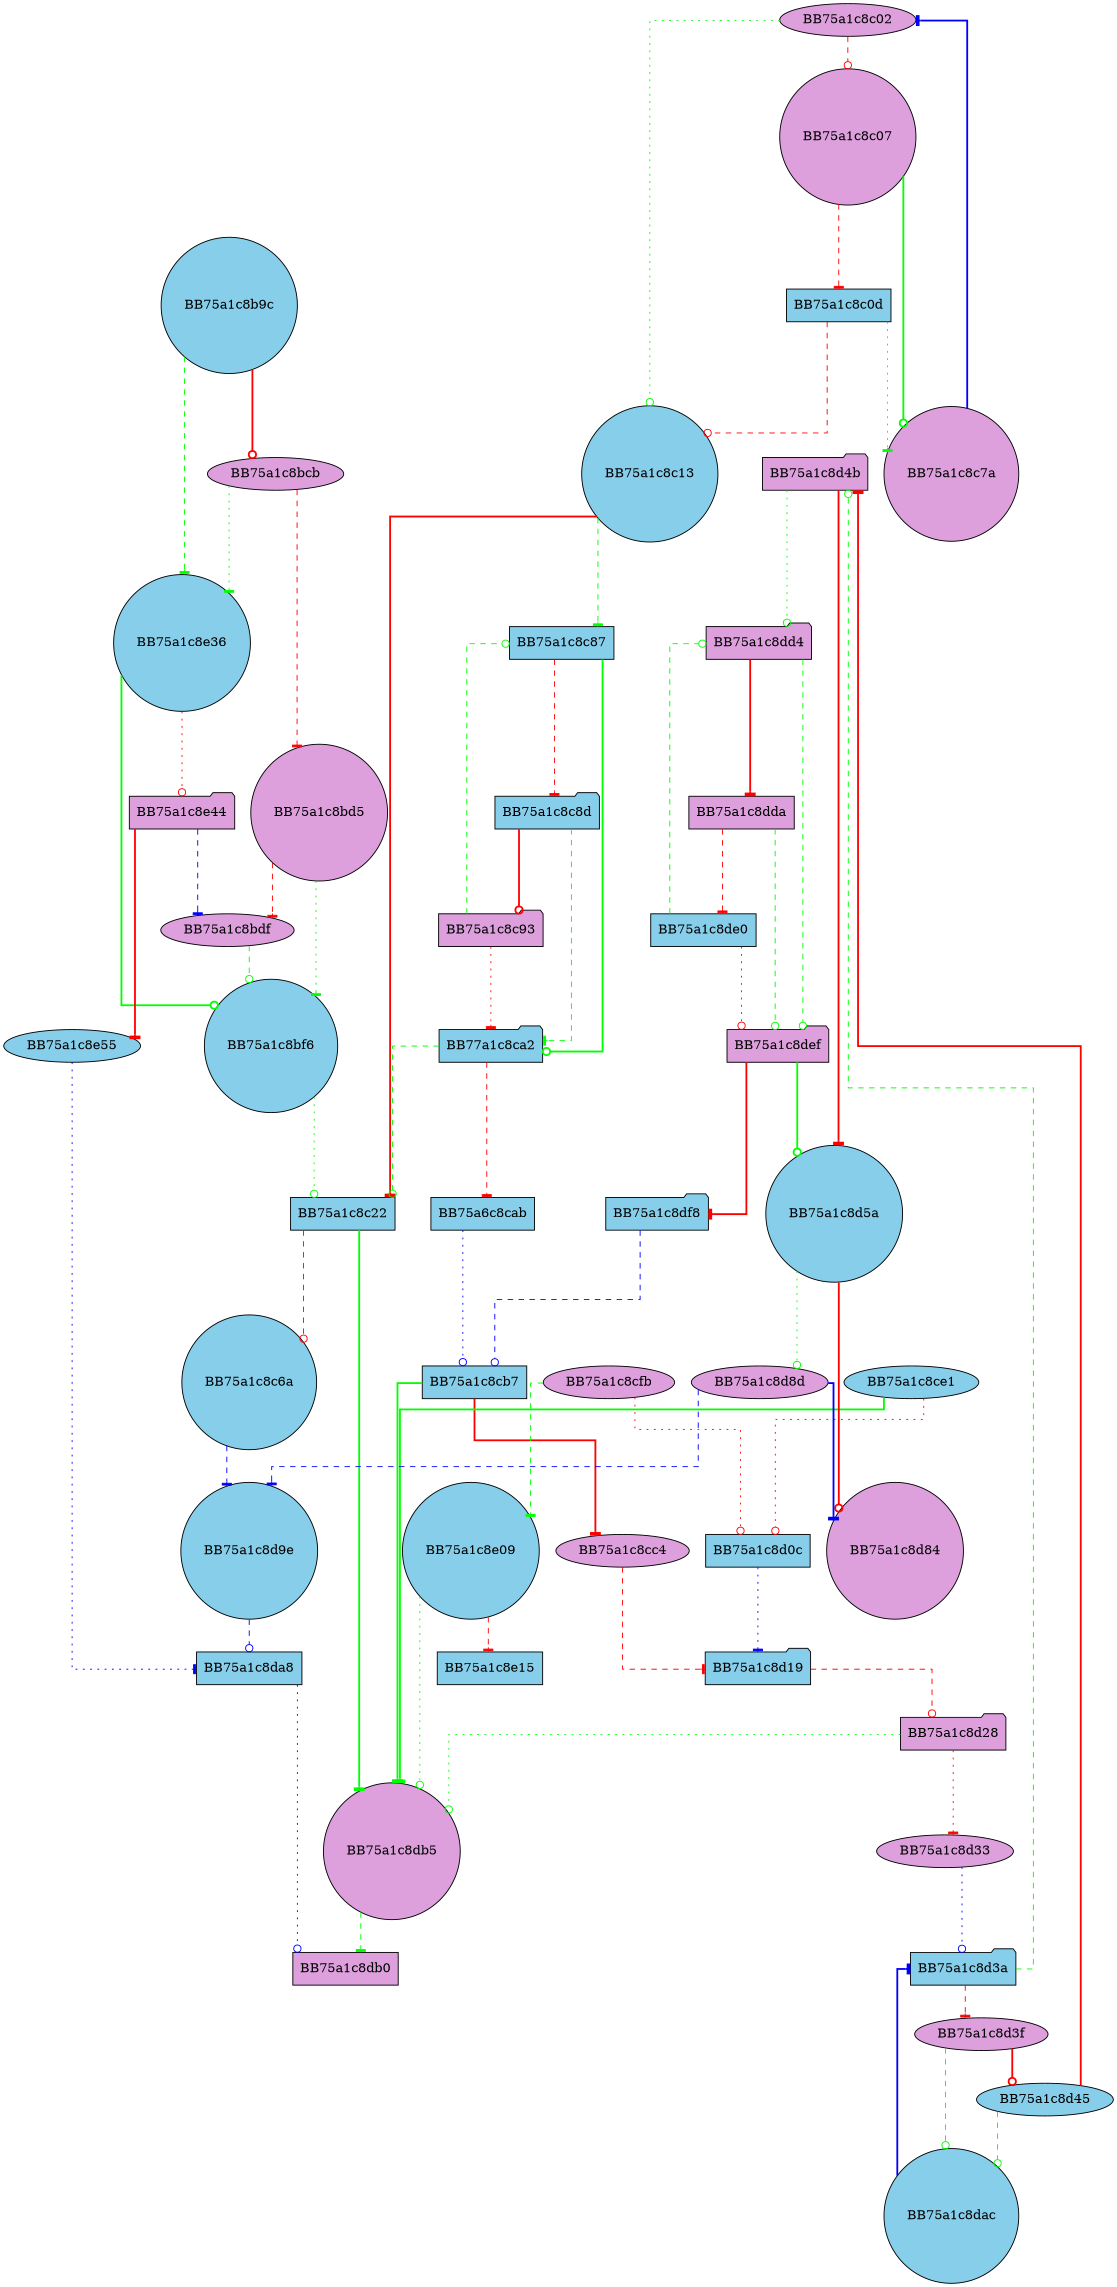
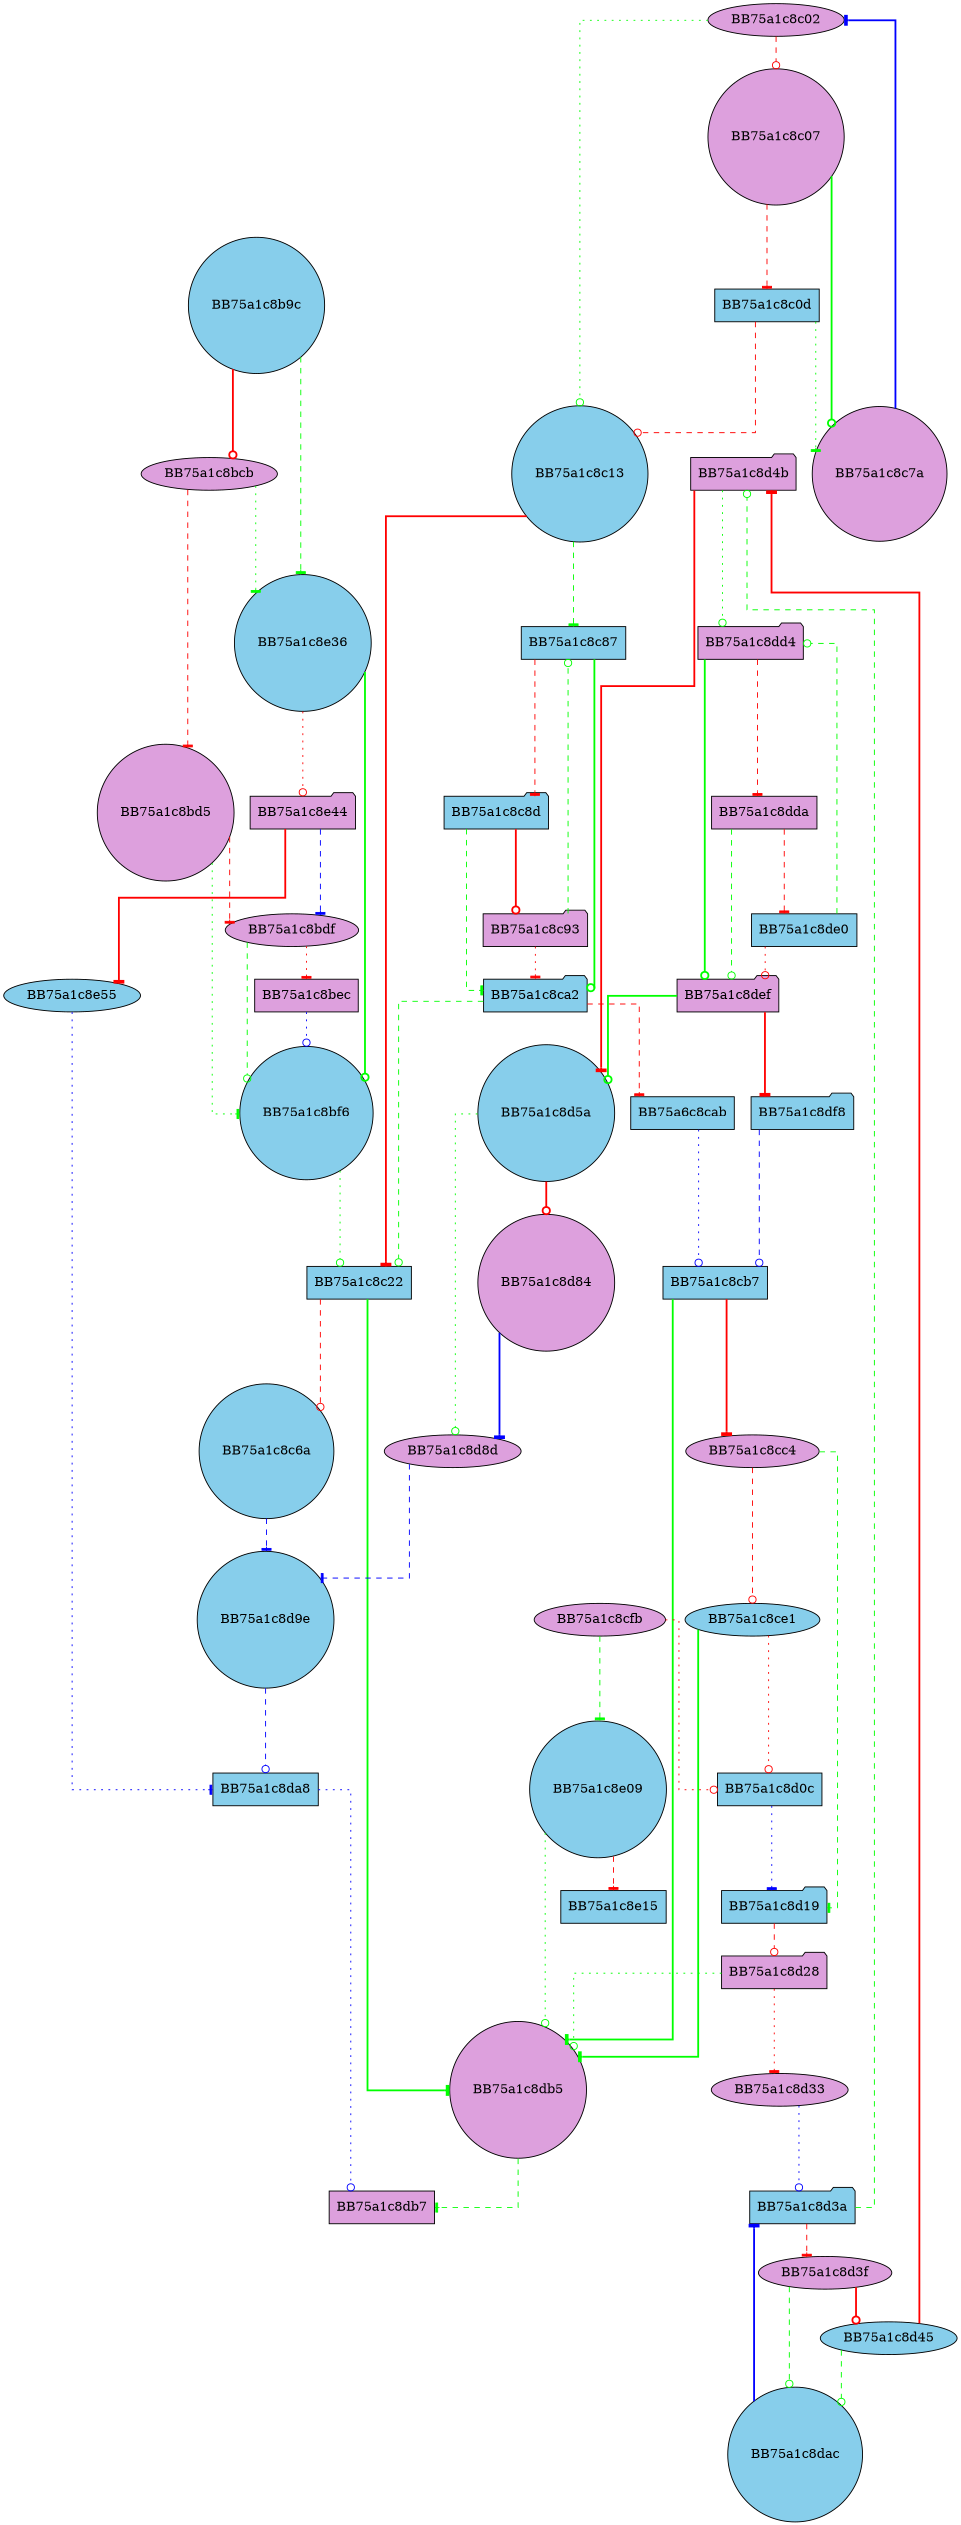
(750, 726) -> (757, 726)
(803, 841) -> (705, 816)
none -> (306, 996)
(491, 1046) -> (535, 996)
(834, 1447) -> (499, 1384)
none -> (752, 1532)
(623, 1657) -> (838, 1674)
(346, 1969) -> (382, 2207)
